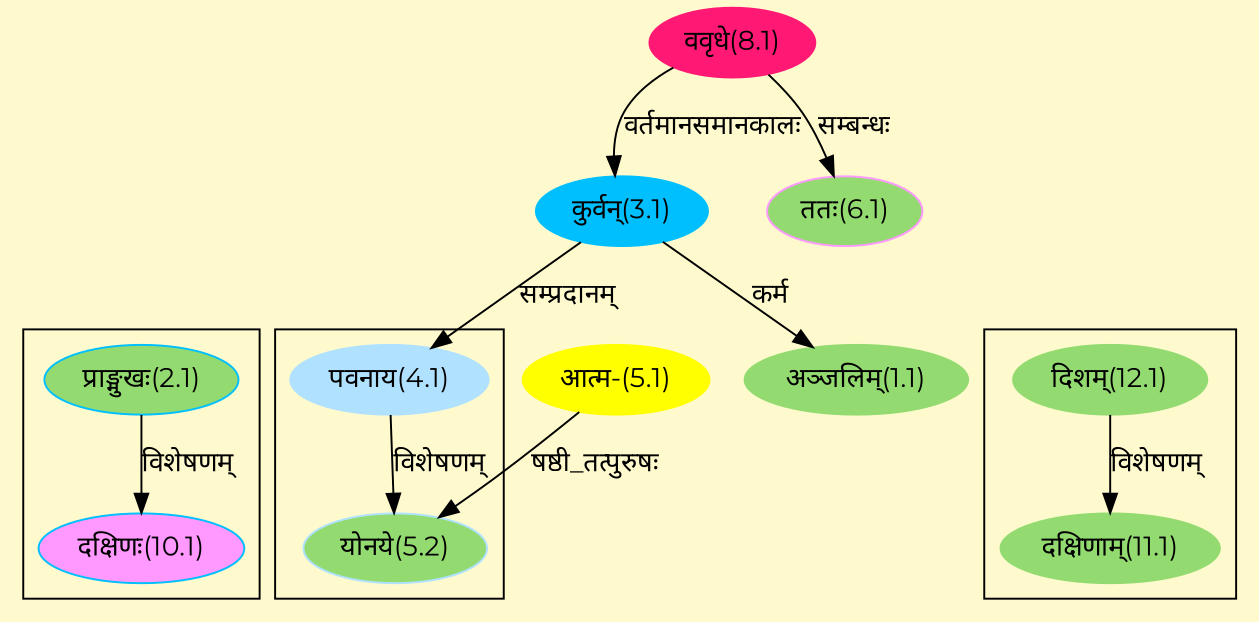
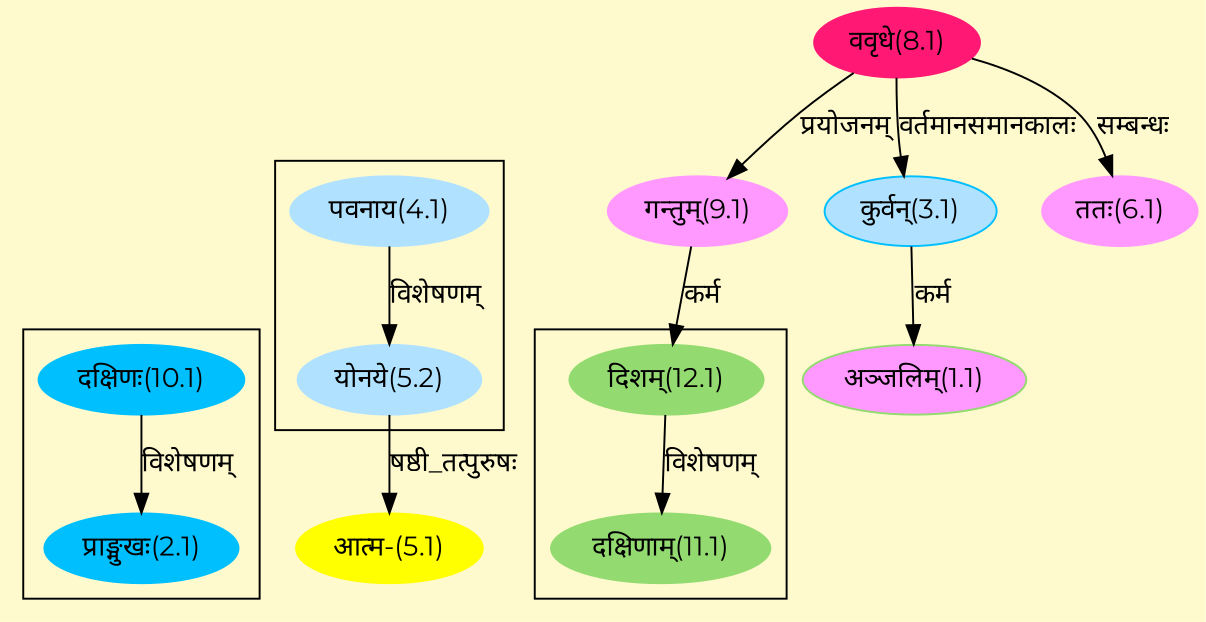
(622, 211) -> (911, 211)
none -> (698, 211)
(845, 211) -> (1120, 211)
(514, 289) -> none
(141, 380) -> (141, 548)
(856, 380) -> (914, 380)
(141, 454) -> (141, 454)
(518, 460) -> (389, 454)
(141, 548) -> (141, 380)
(395, 548) -> (389, 380)
